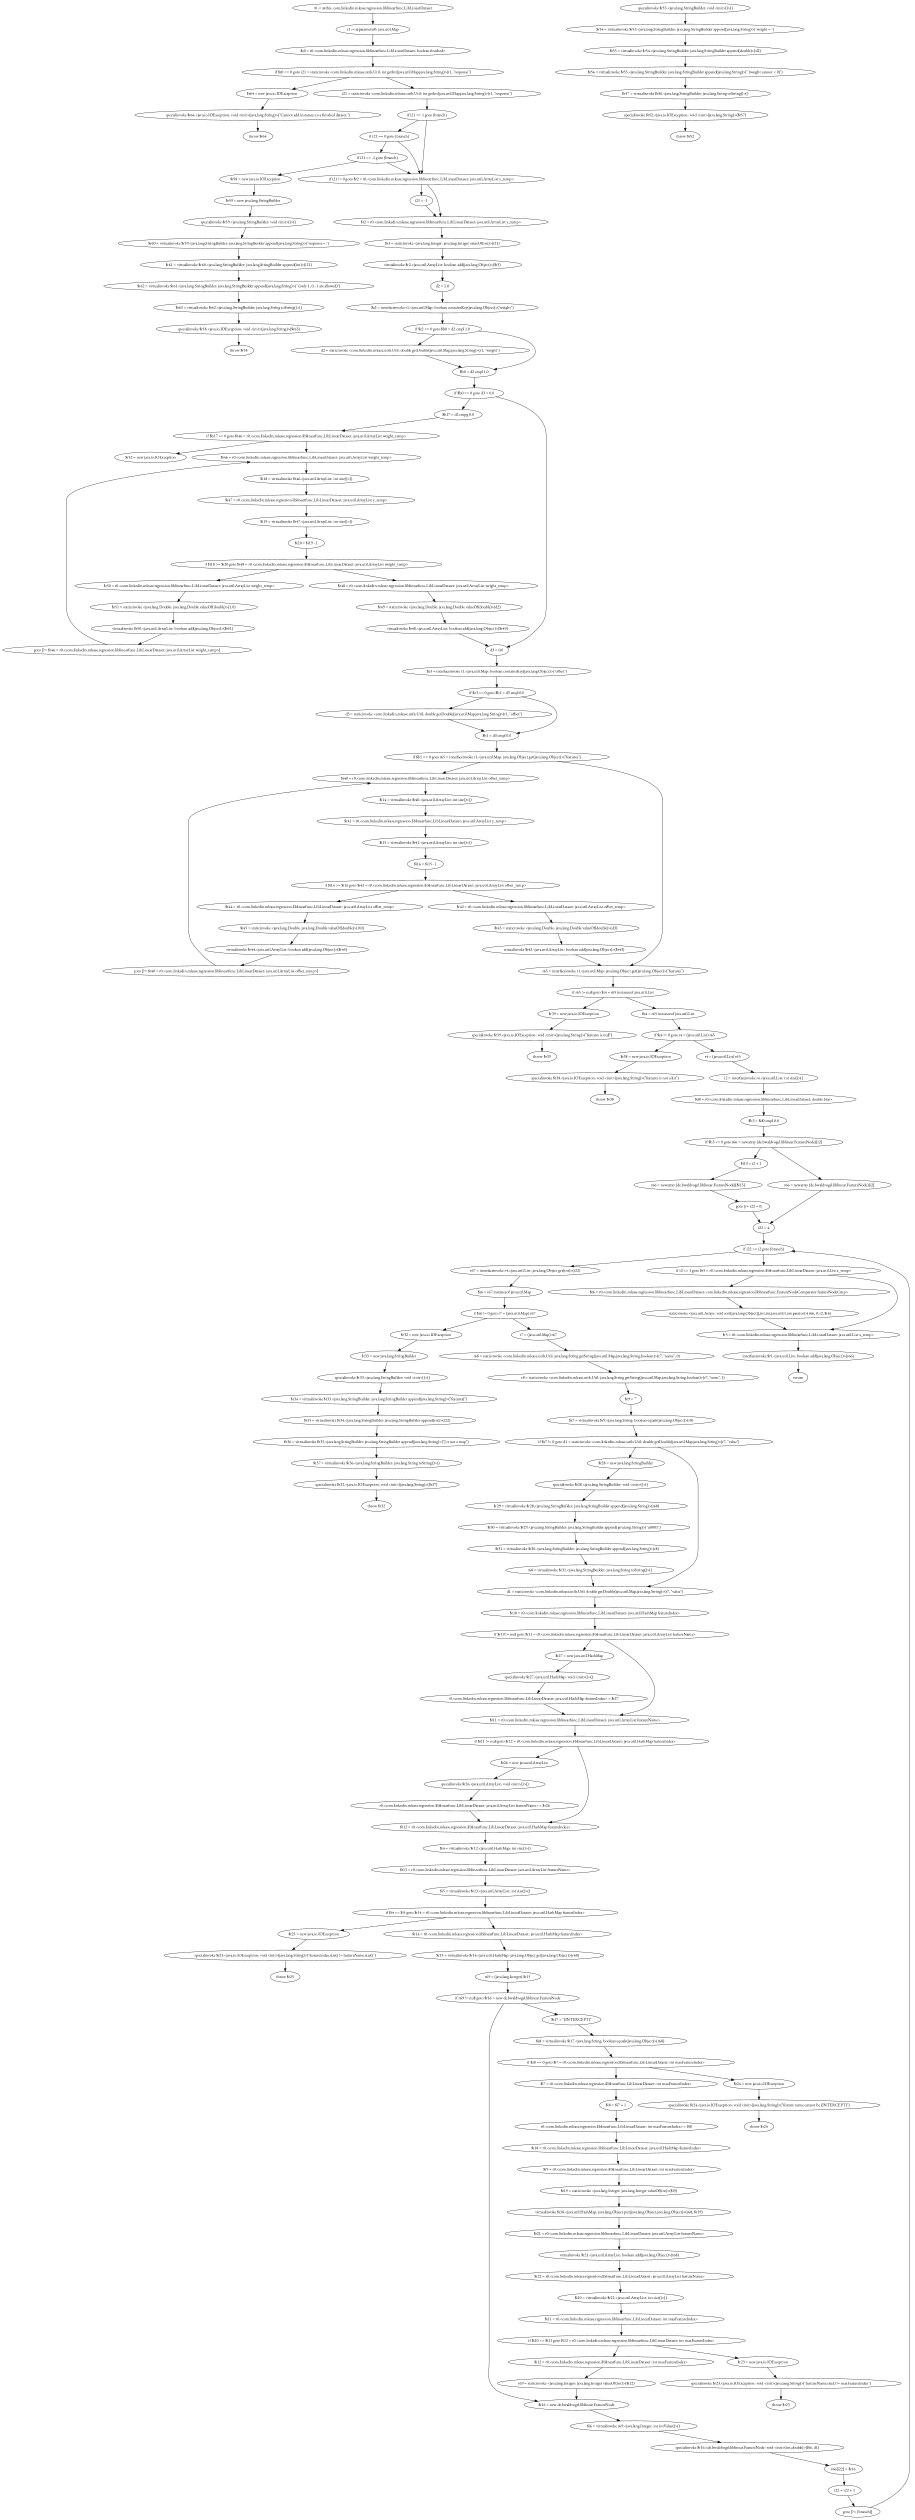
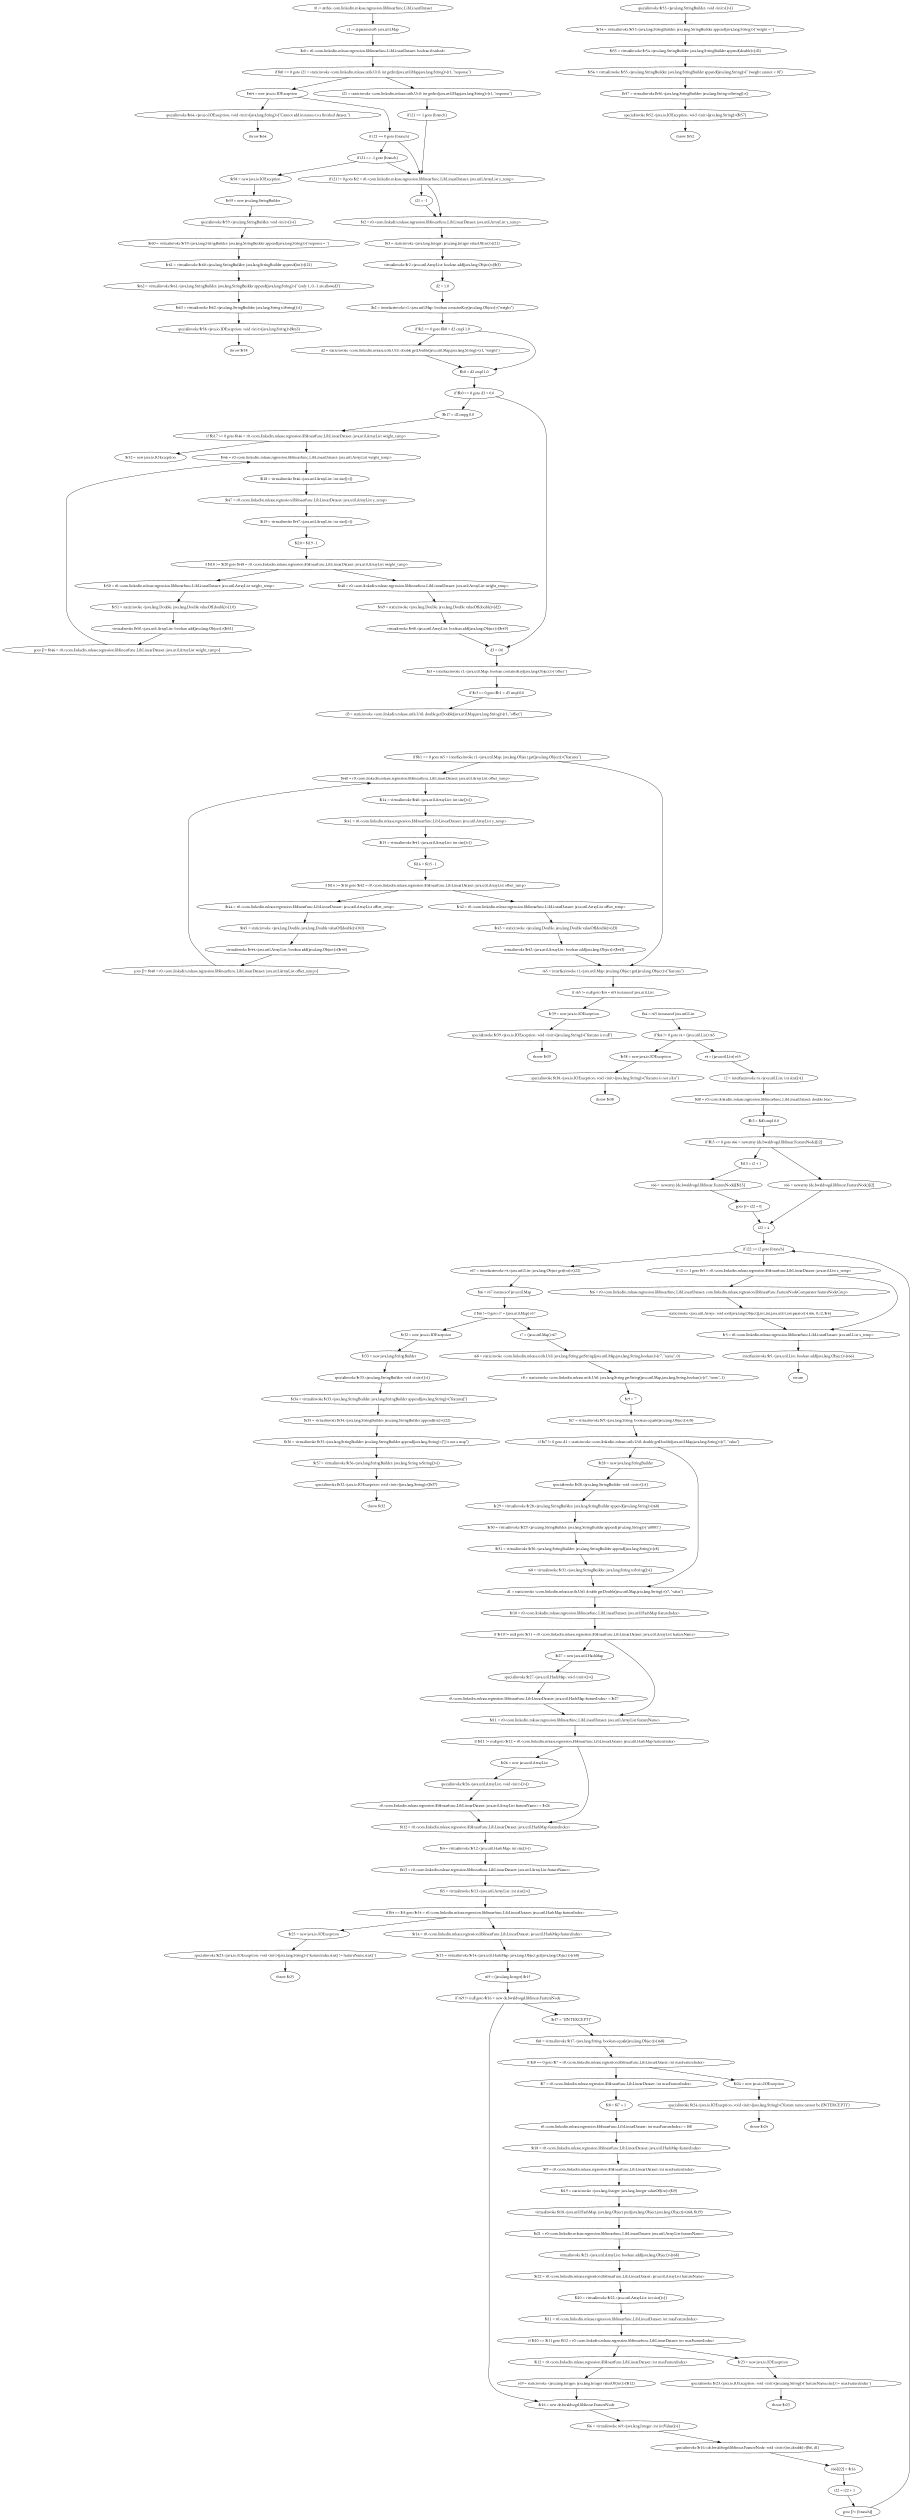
(409, 125) -> (351, 105)
(497, 736) -> none
(639, 1003) -> none
